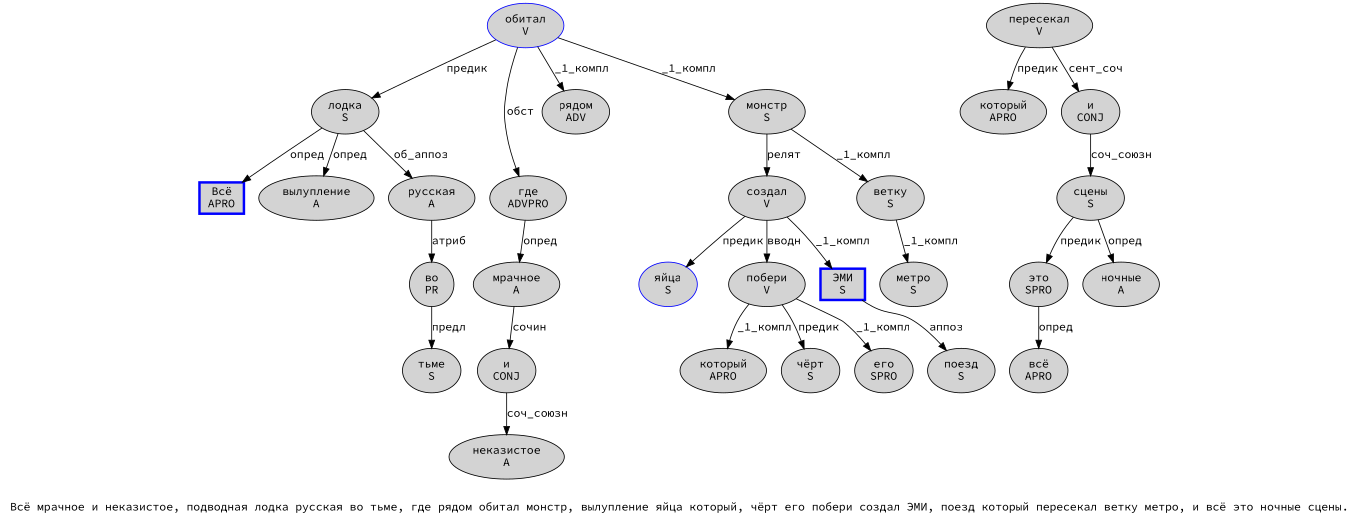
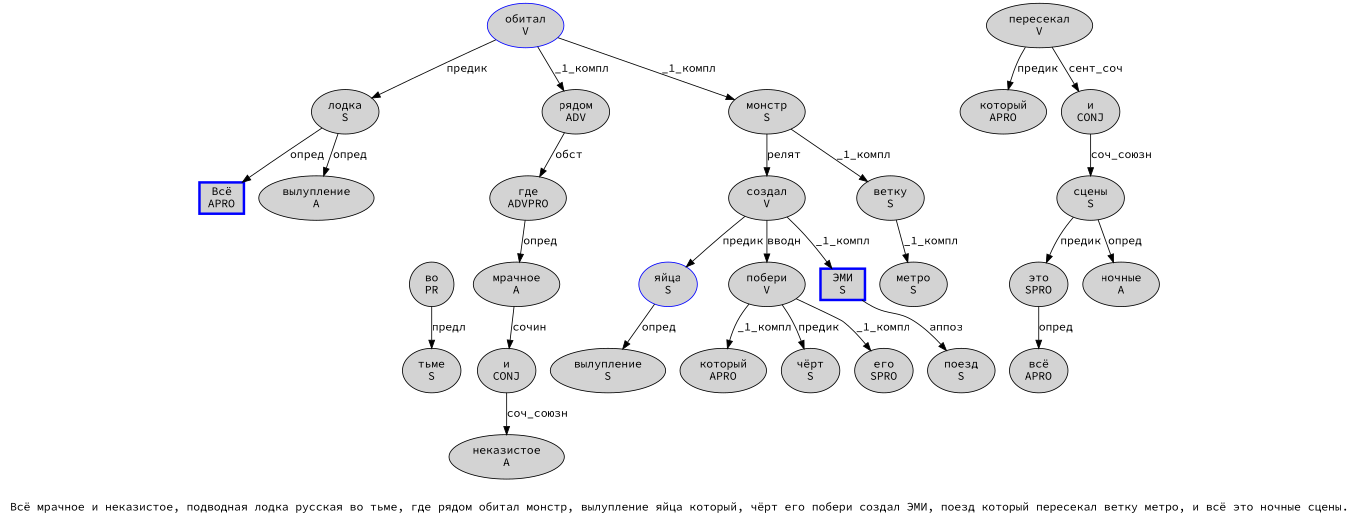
(505, 108) -> (554, 151)
(432, 198) -> none
none -> (608, 371)
